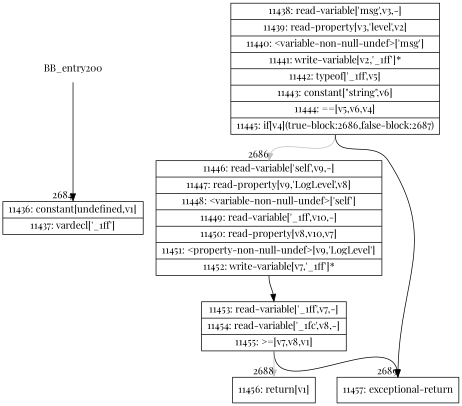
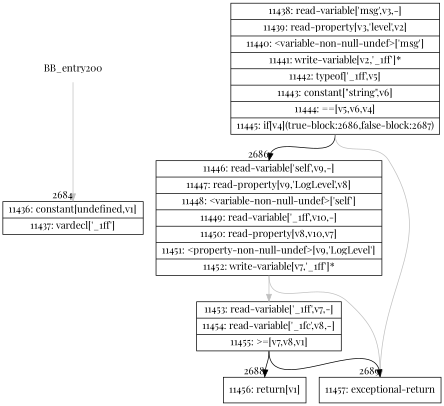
(73, 138) -> (73, 138)
(306, 148) -> (306, 148)
(414, 231) -> (409, 232)
(270, 285) -> (269, 285)
none -> (342, 298)
(274, 365) -> (268, 361)
